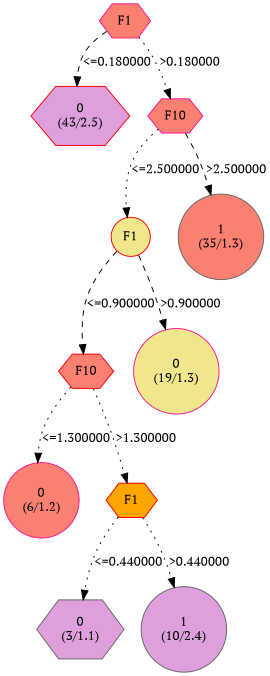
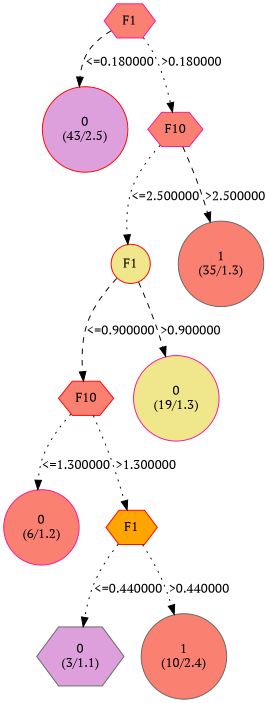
(80, 116) -> (85, 129)
(184, 629) -> (184, 656)
